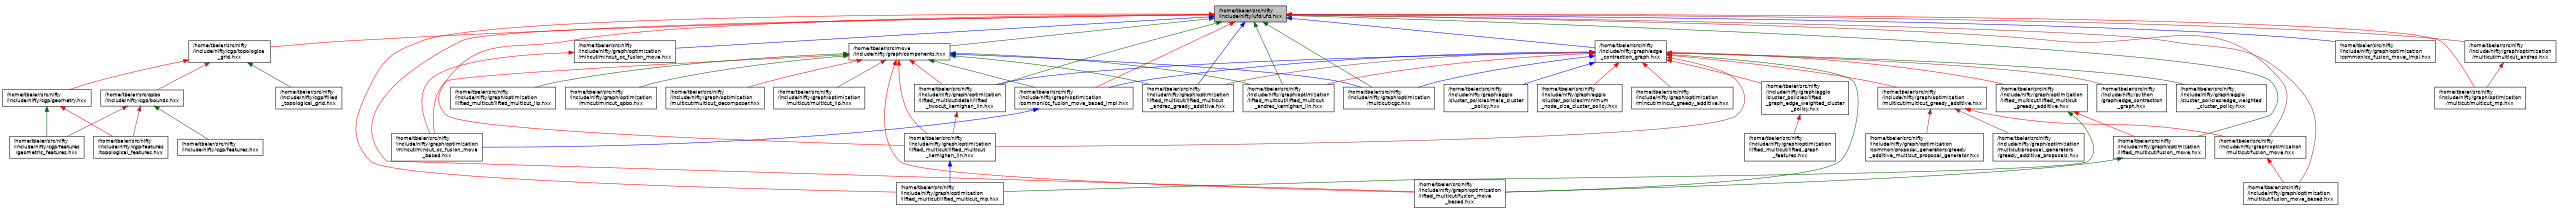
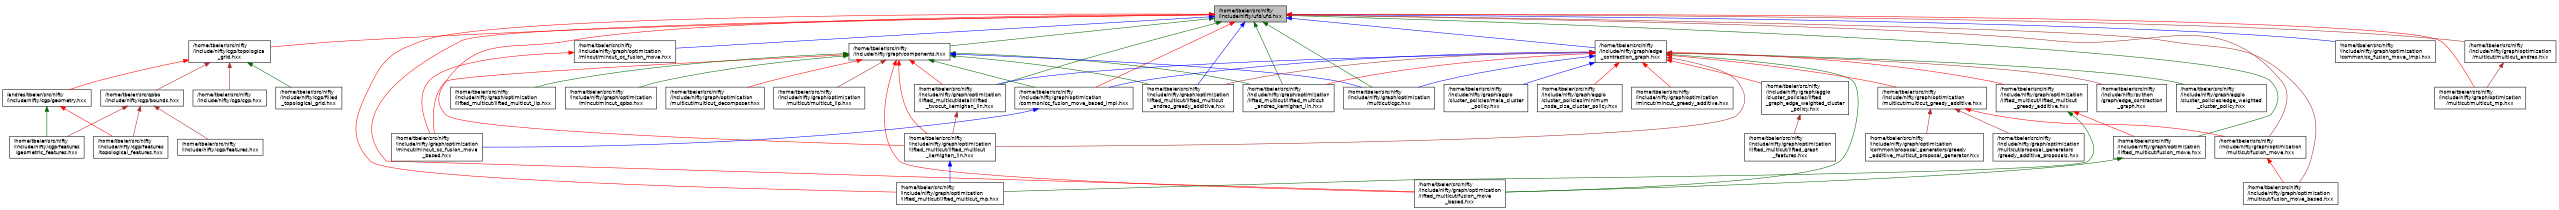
(899, 52) -> (899, 52)
(47, 98) -> (47, 98)
none -> (230, 98)
(183, 124) -> (183, 124)
